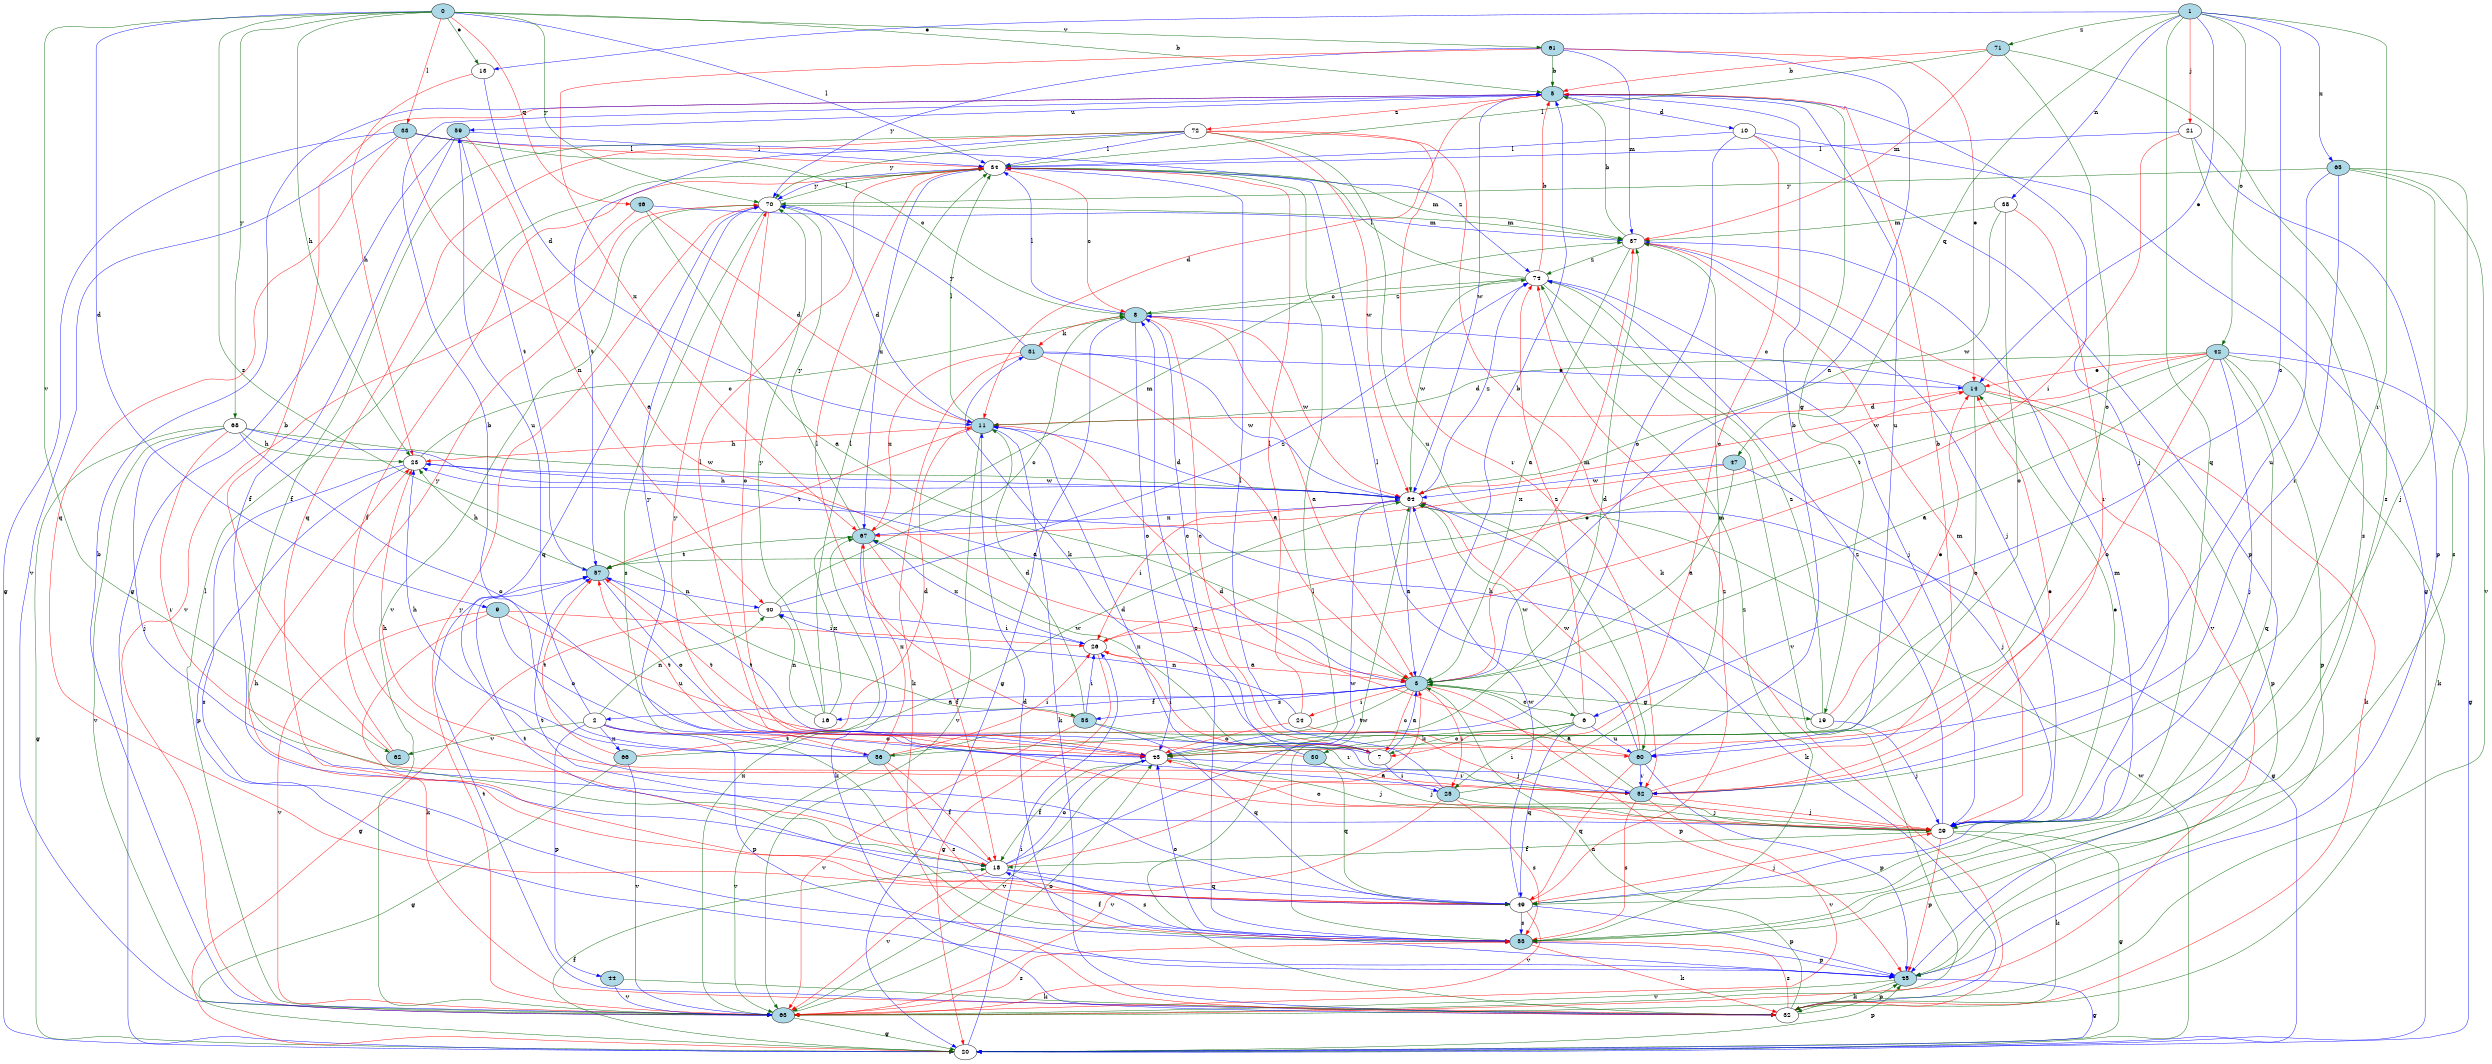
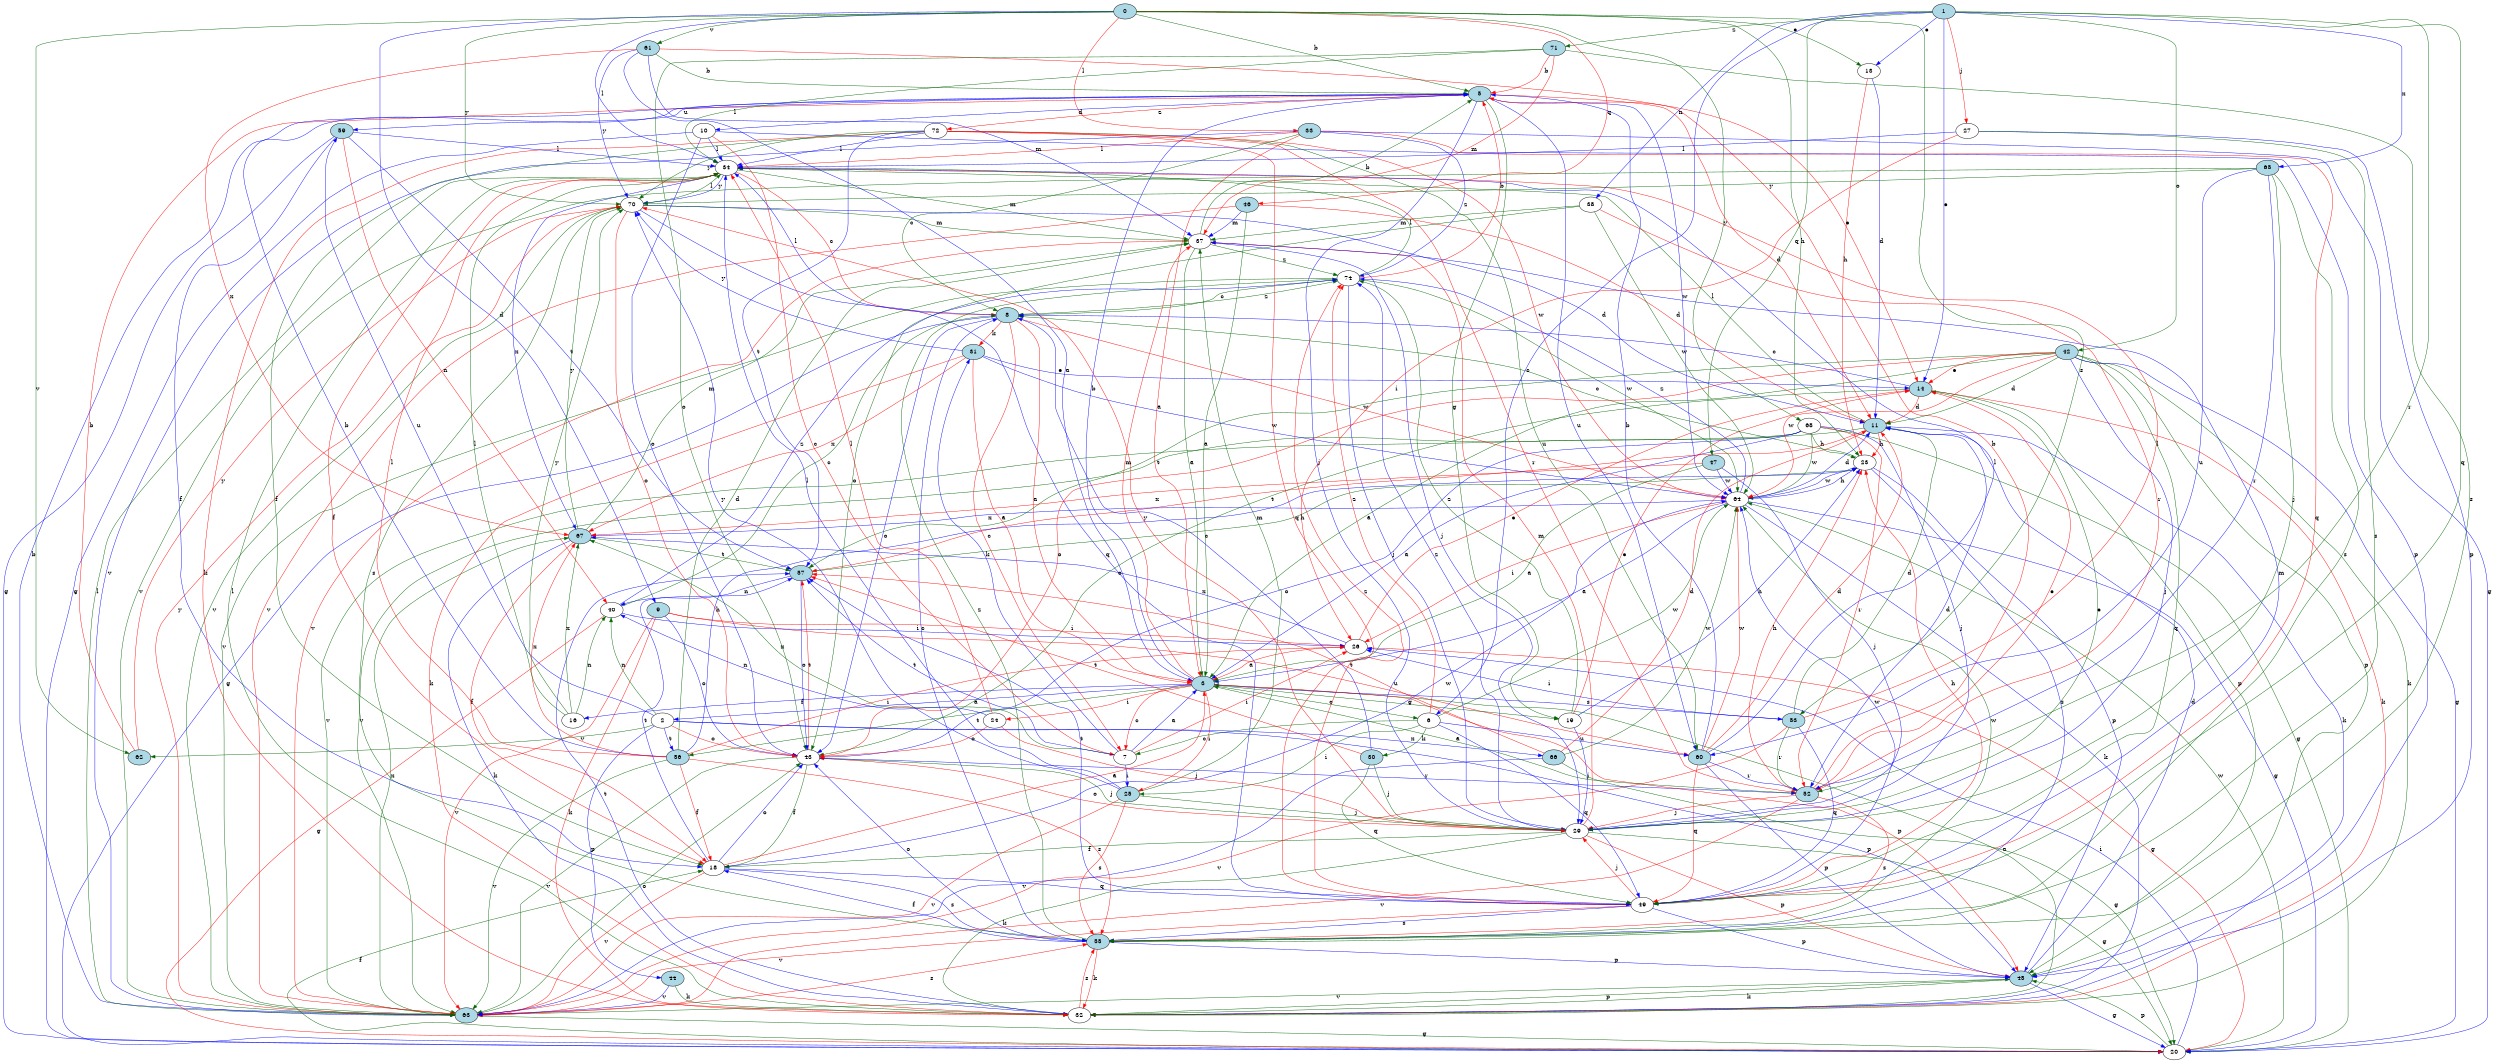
(2190, 131) -> (1967, 131)
(1161, 703) -> (1952, 589)
